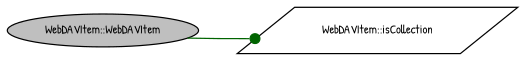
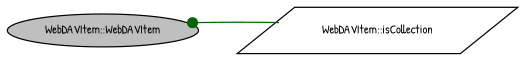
(219, 39) -> (238, 22)
